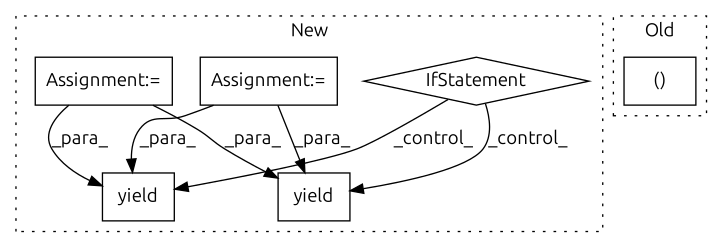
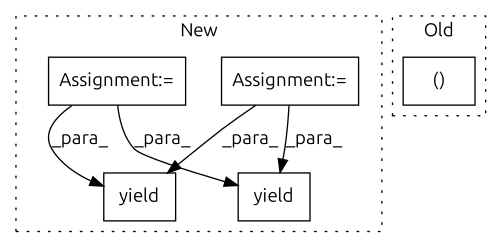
(476, 81) -> none
